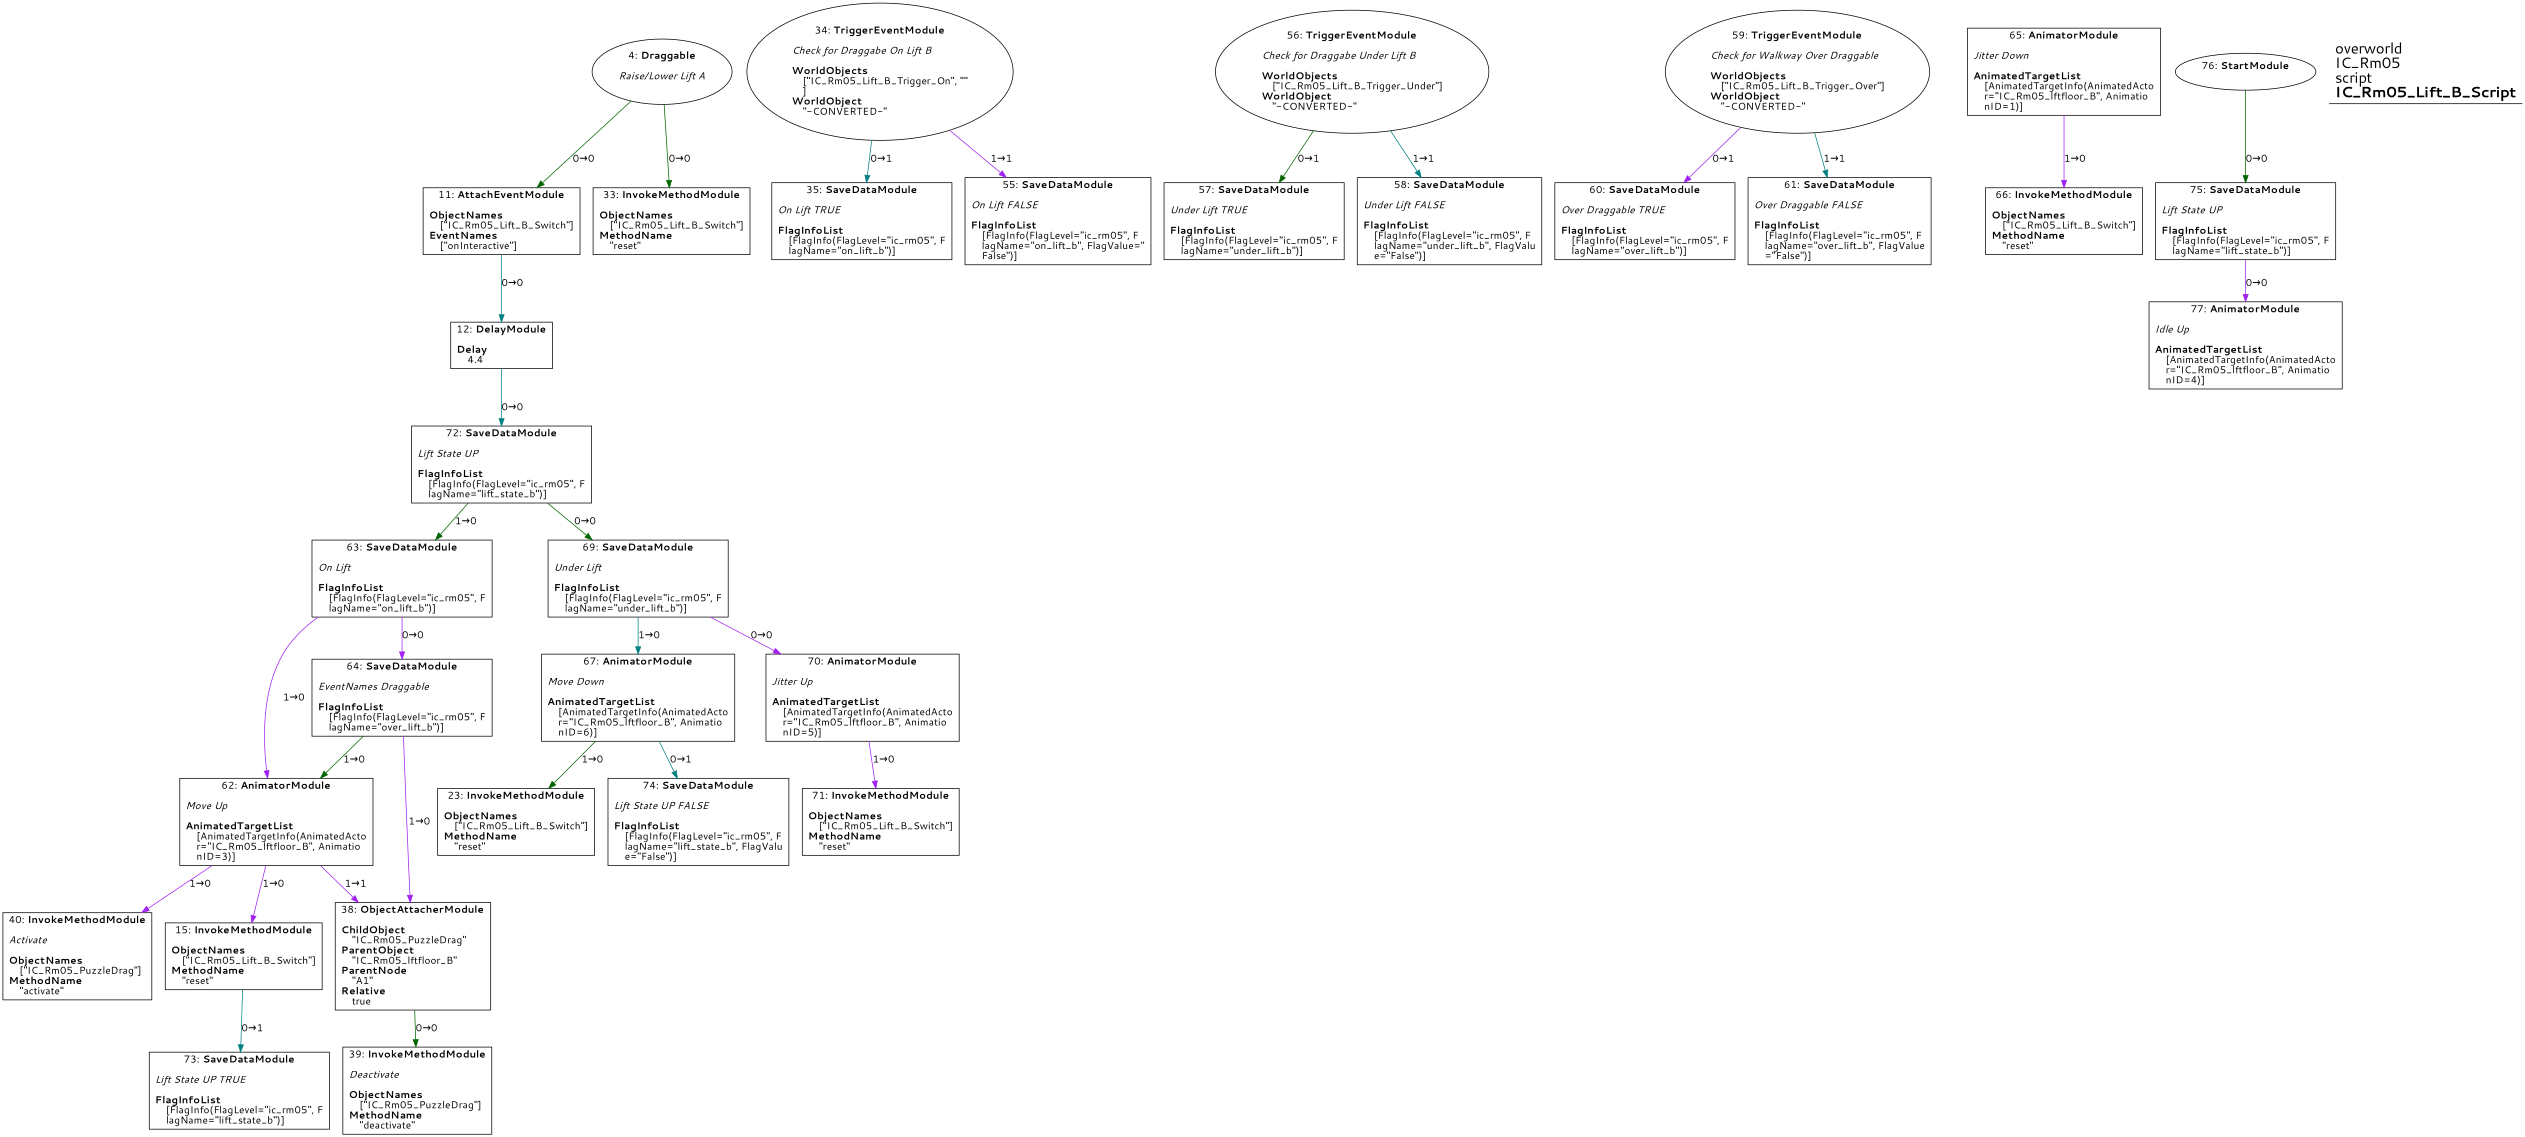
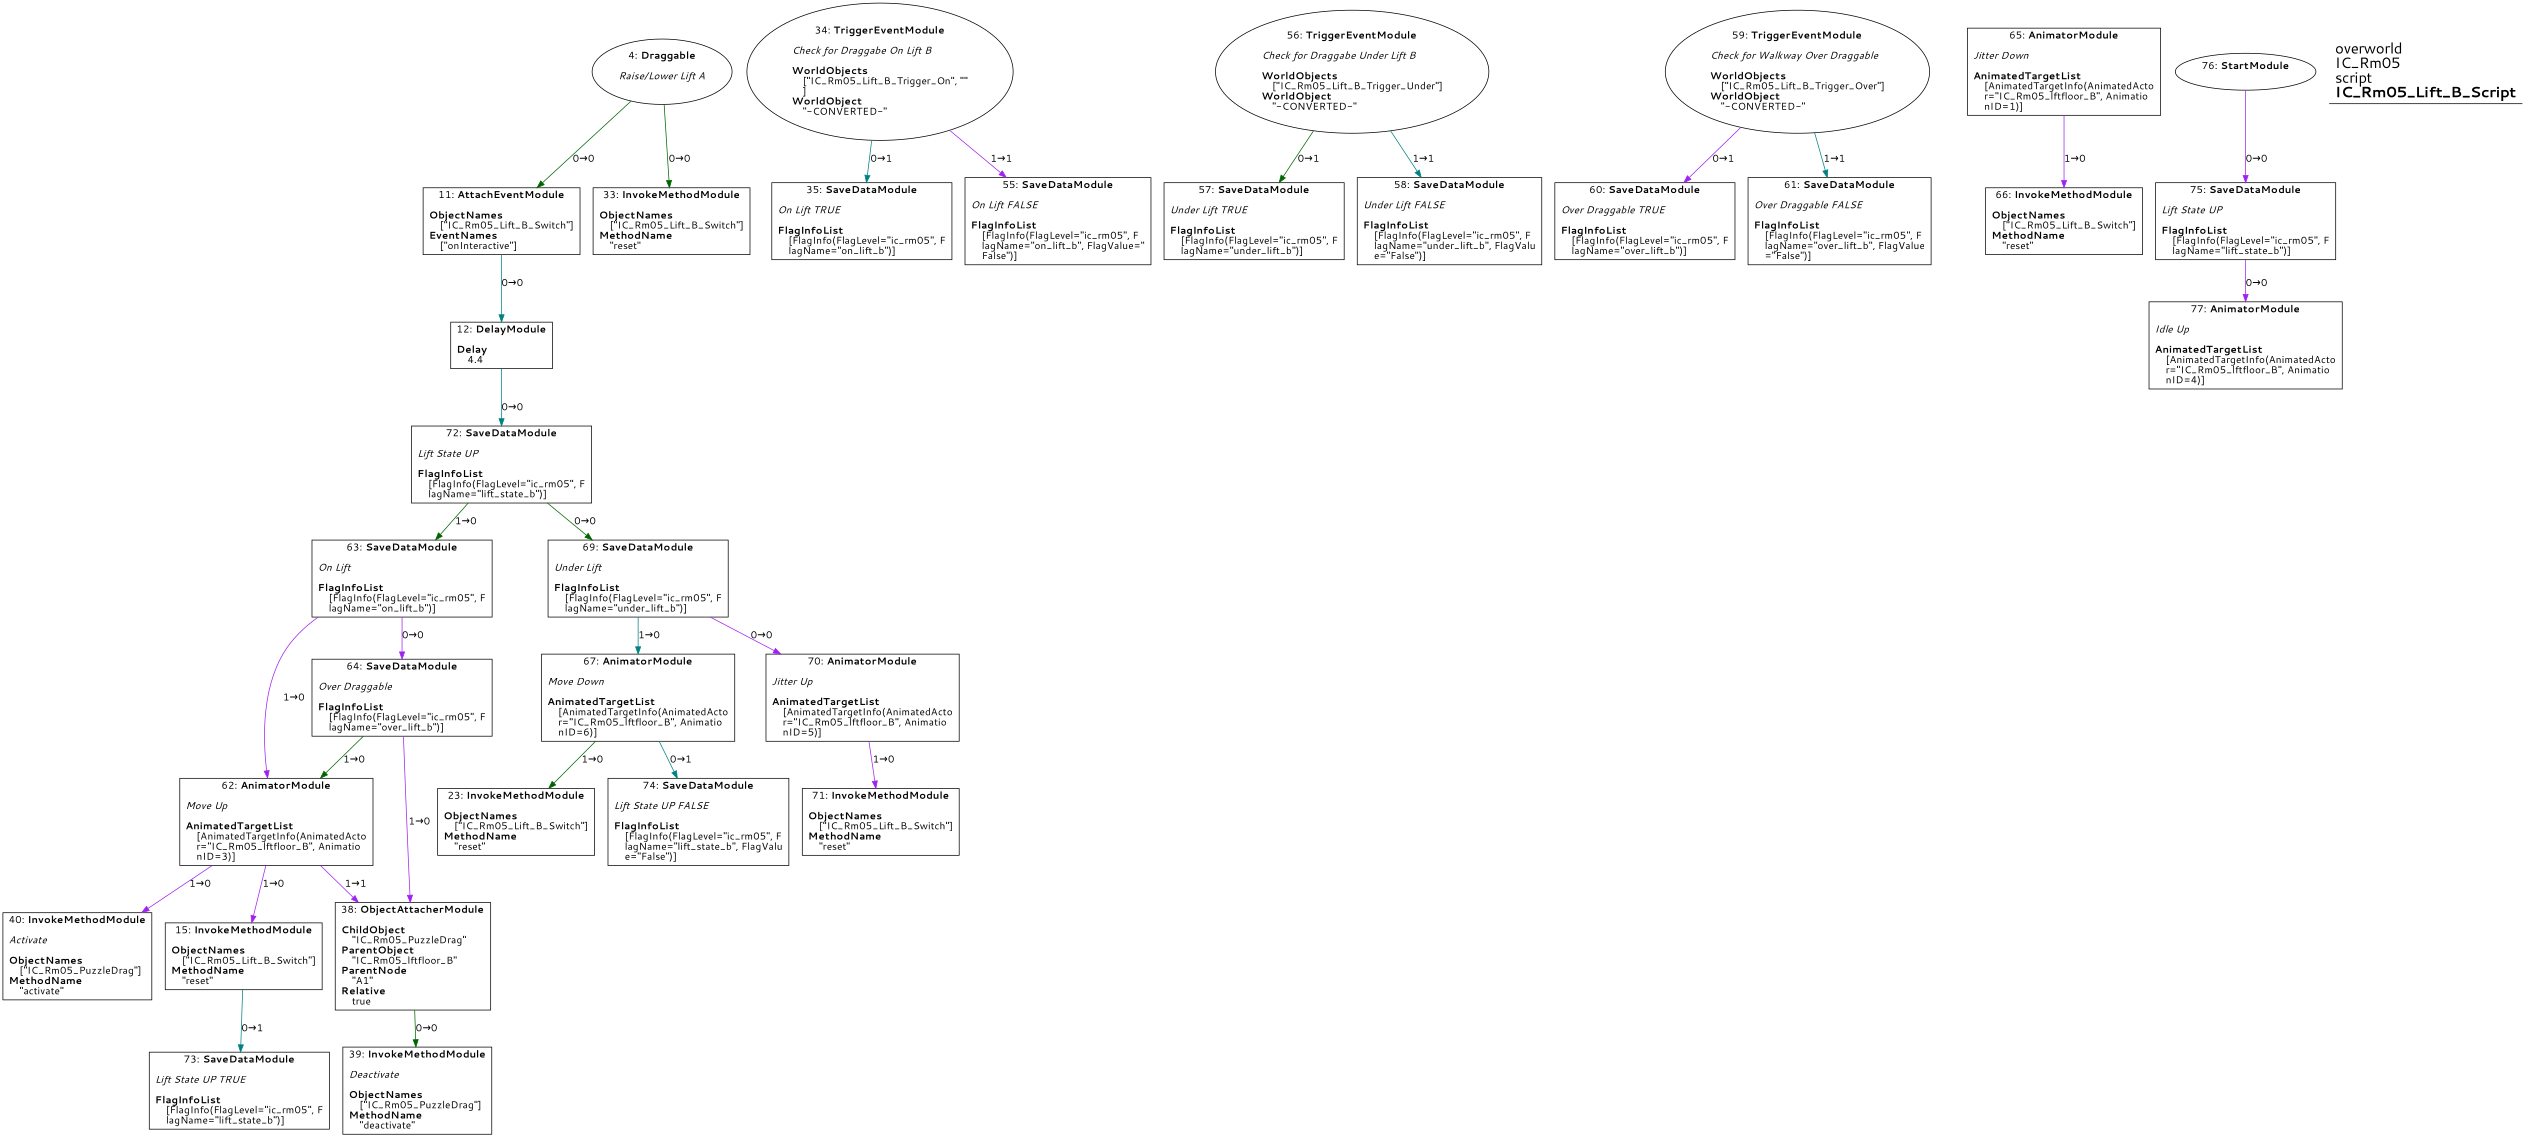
(2246, 133) -> (2246, 133)
(374, 687) -> (355, 687)
